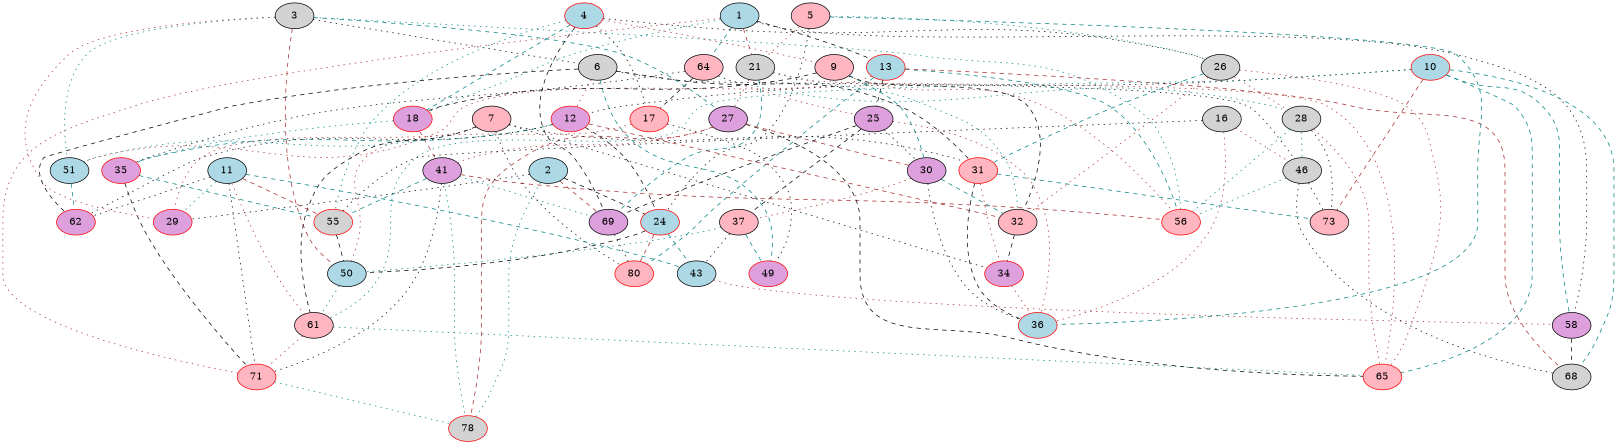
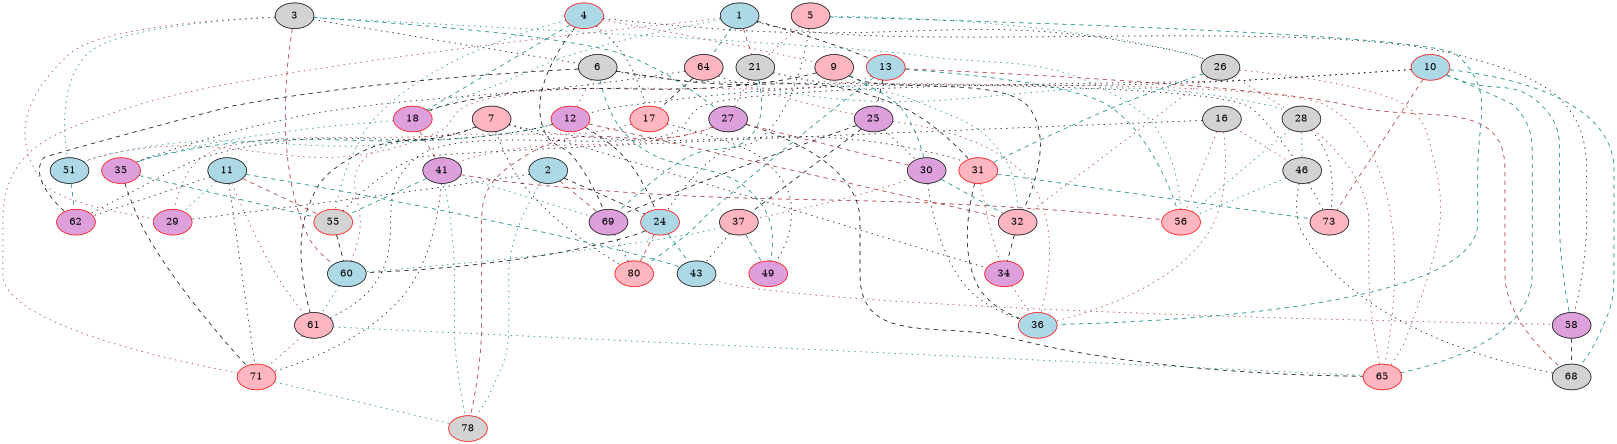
(749, 97) -> (749, 97)
(1029, 101) -> (1201, 171)
(347, 274) -> (347, 274)
